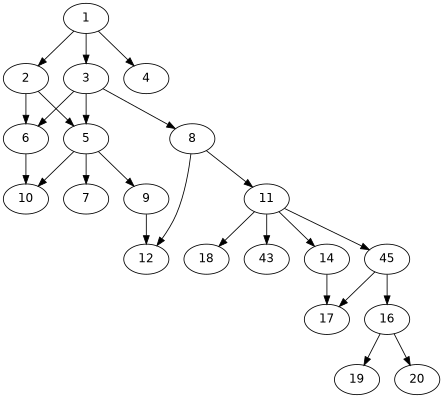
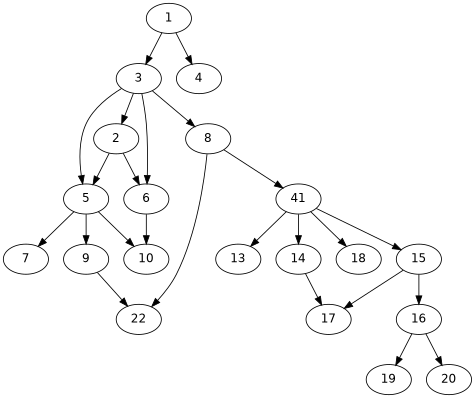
(59, 45) -> (129, 105)
(267, 199) -> (298, 199)
(146, 259) -> (139, 319)
(267, 259) -> (238, 259)
(387, 259) -> (419, 259)
